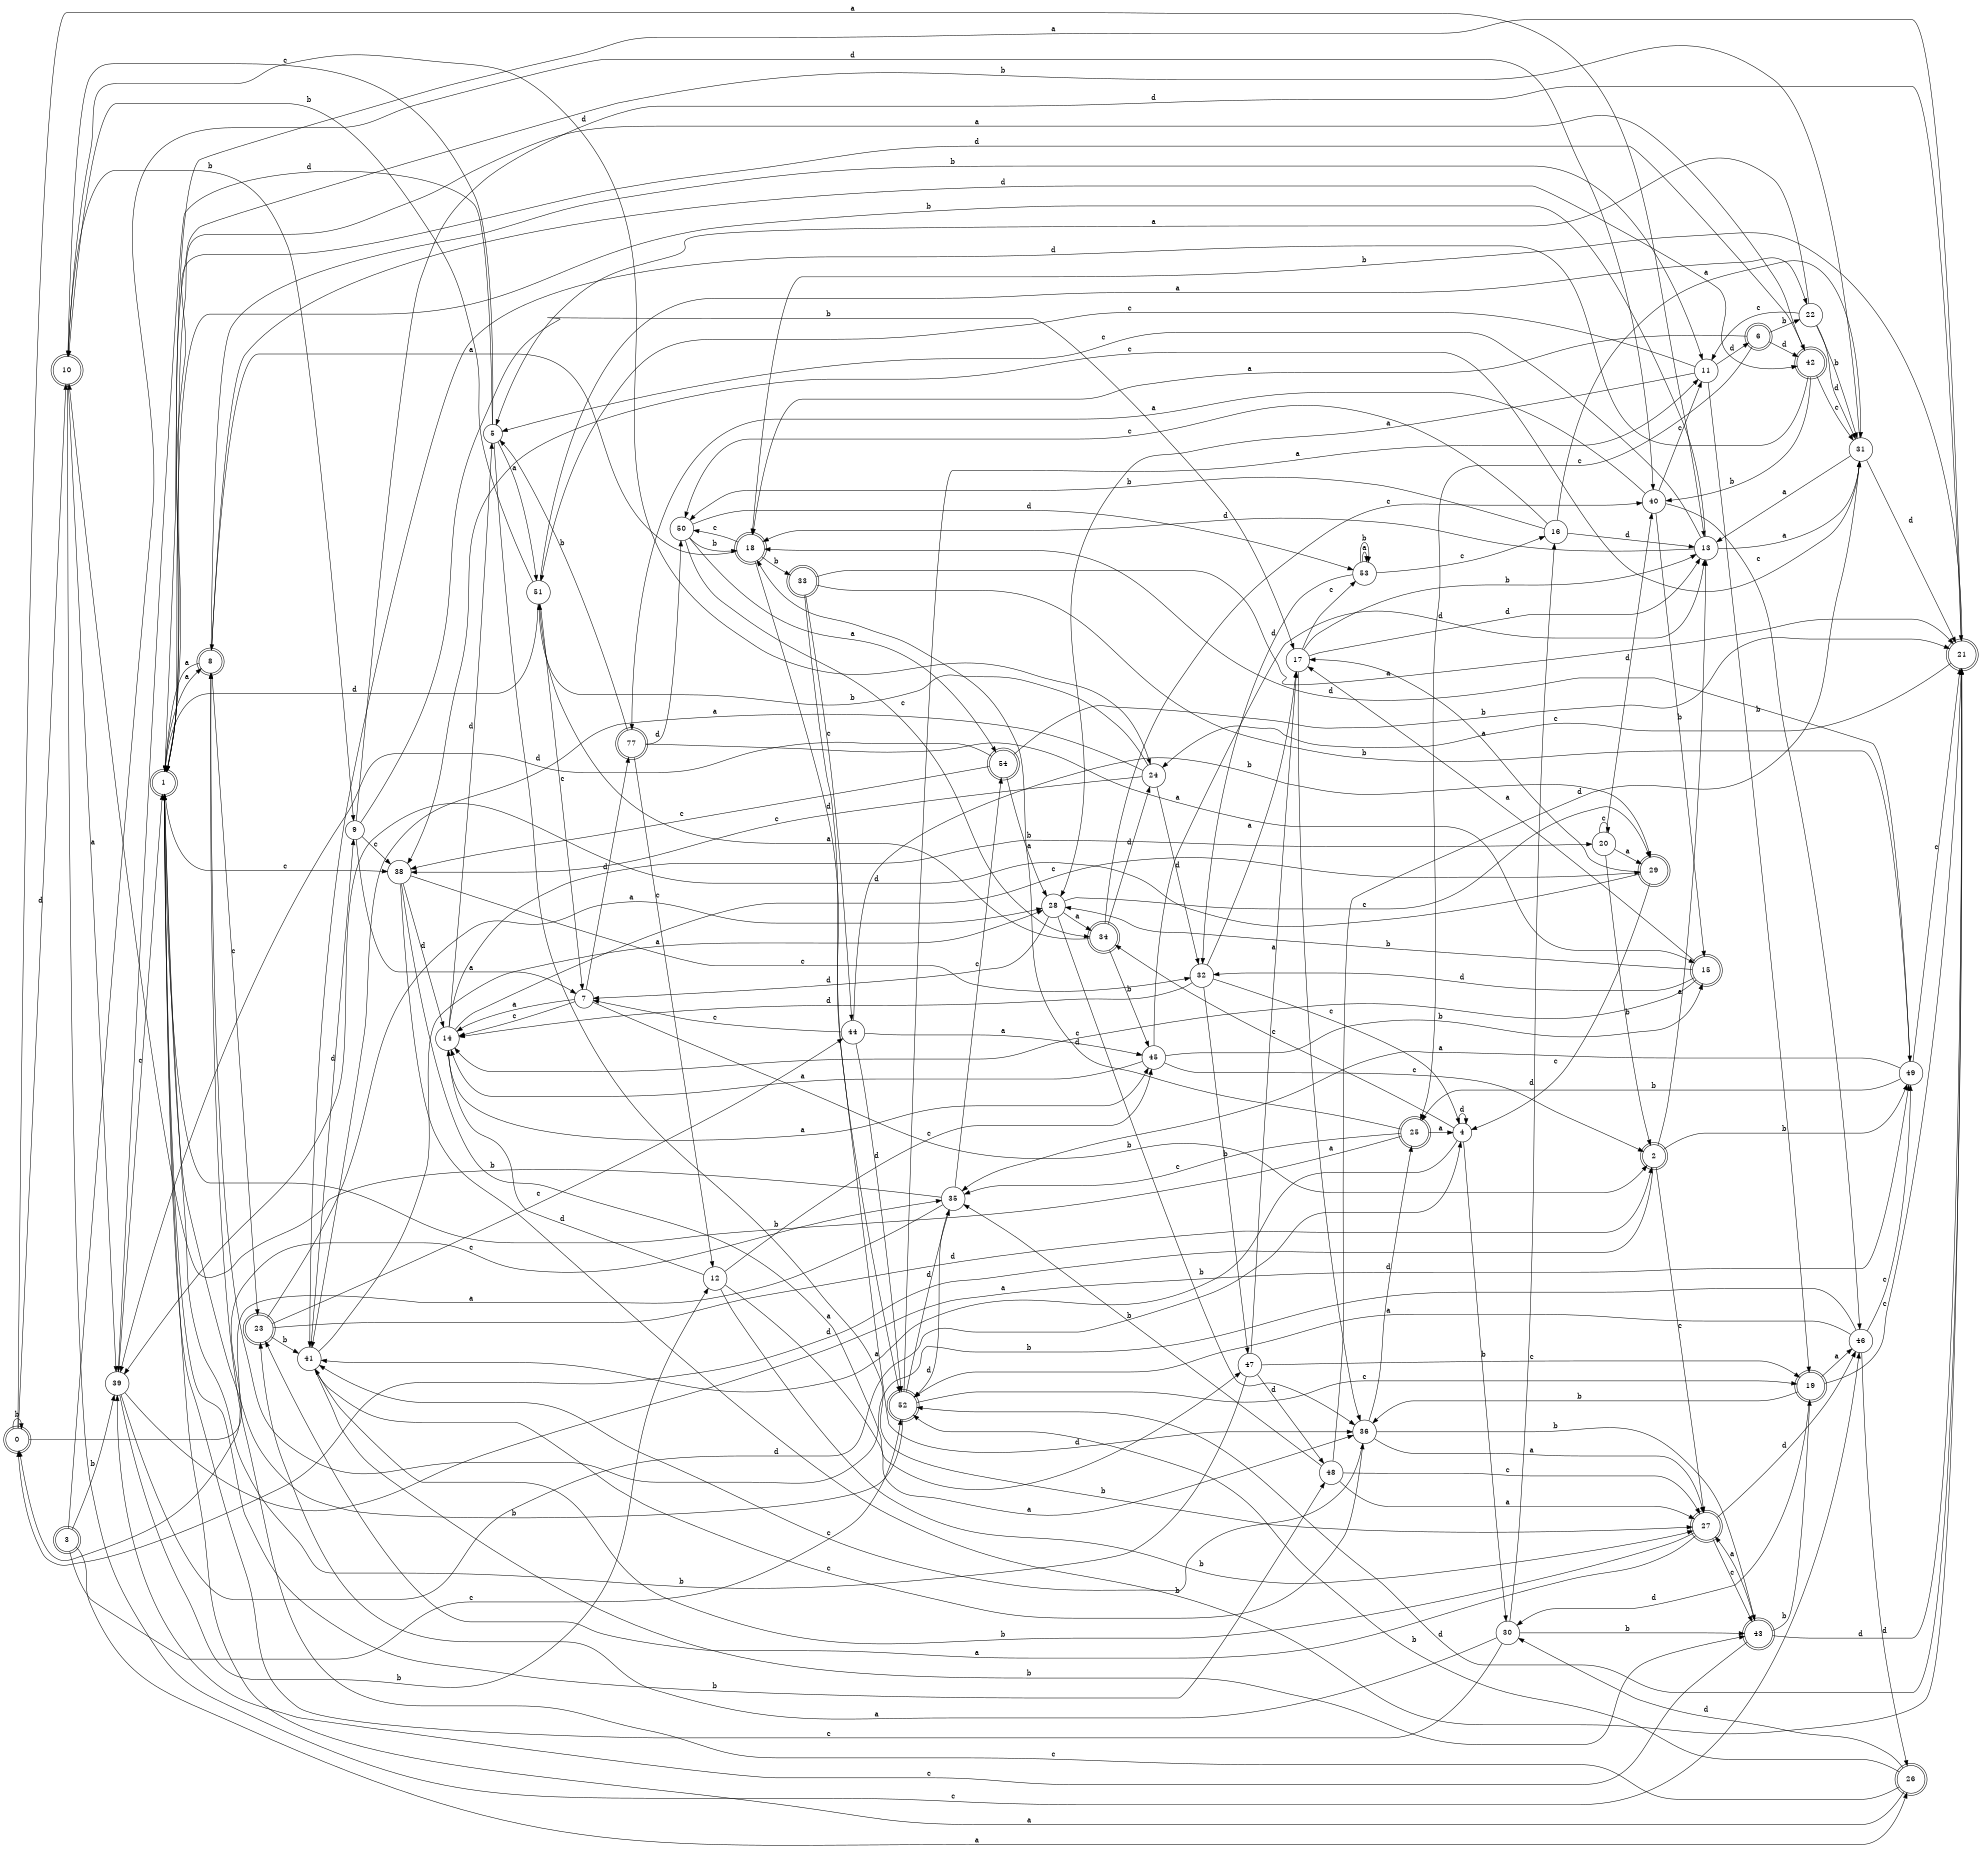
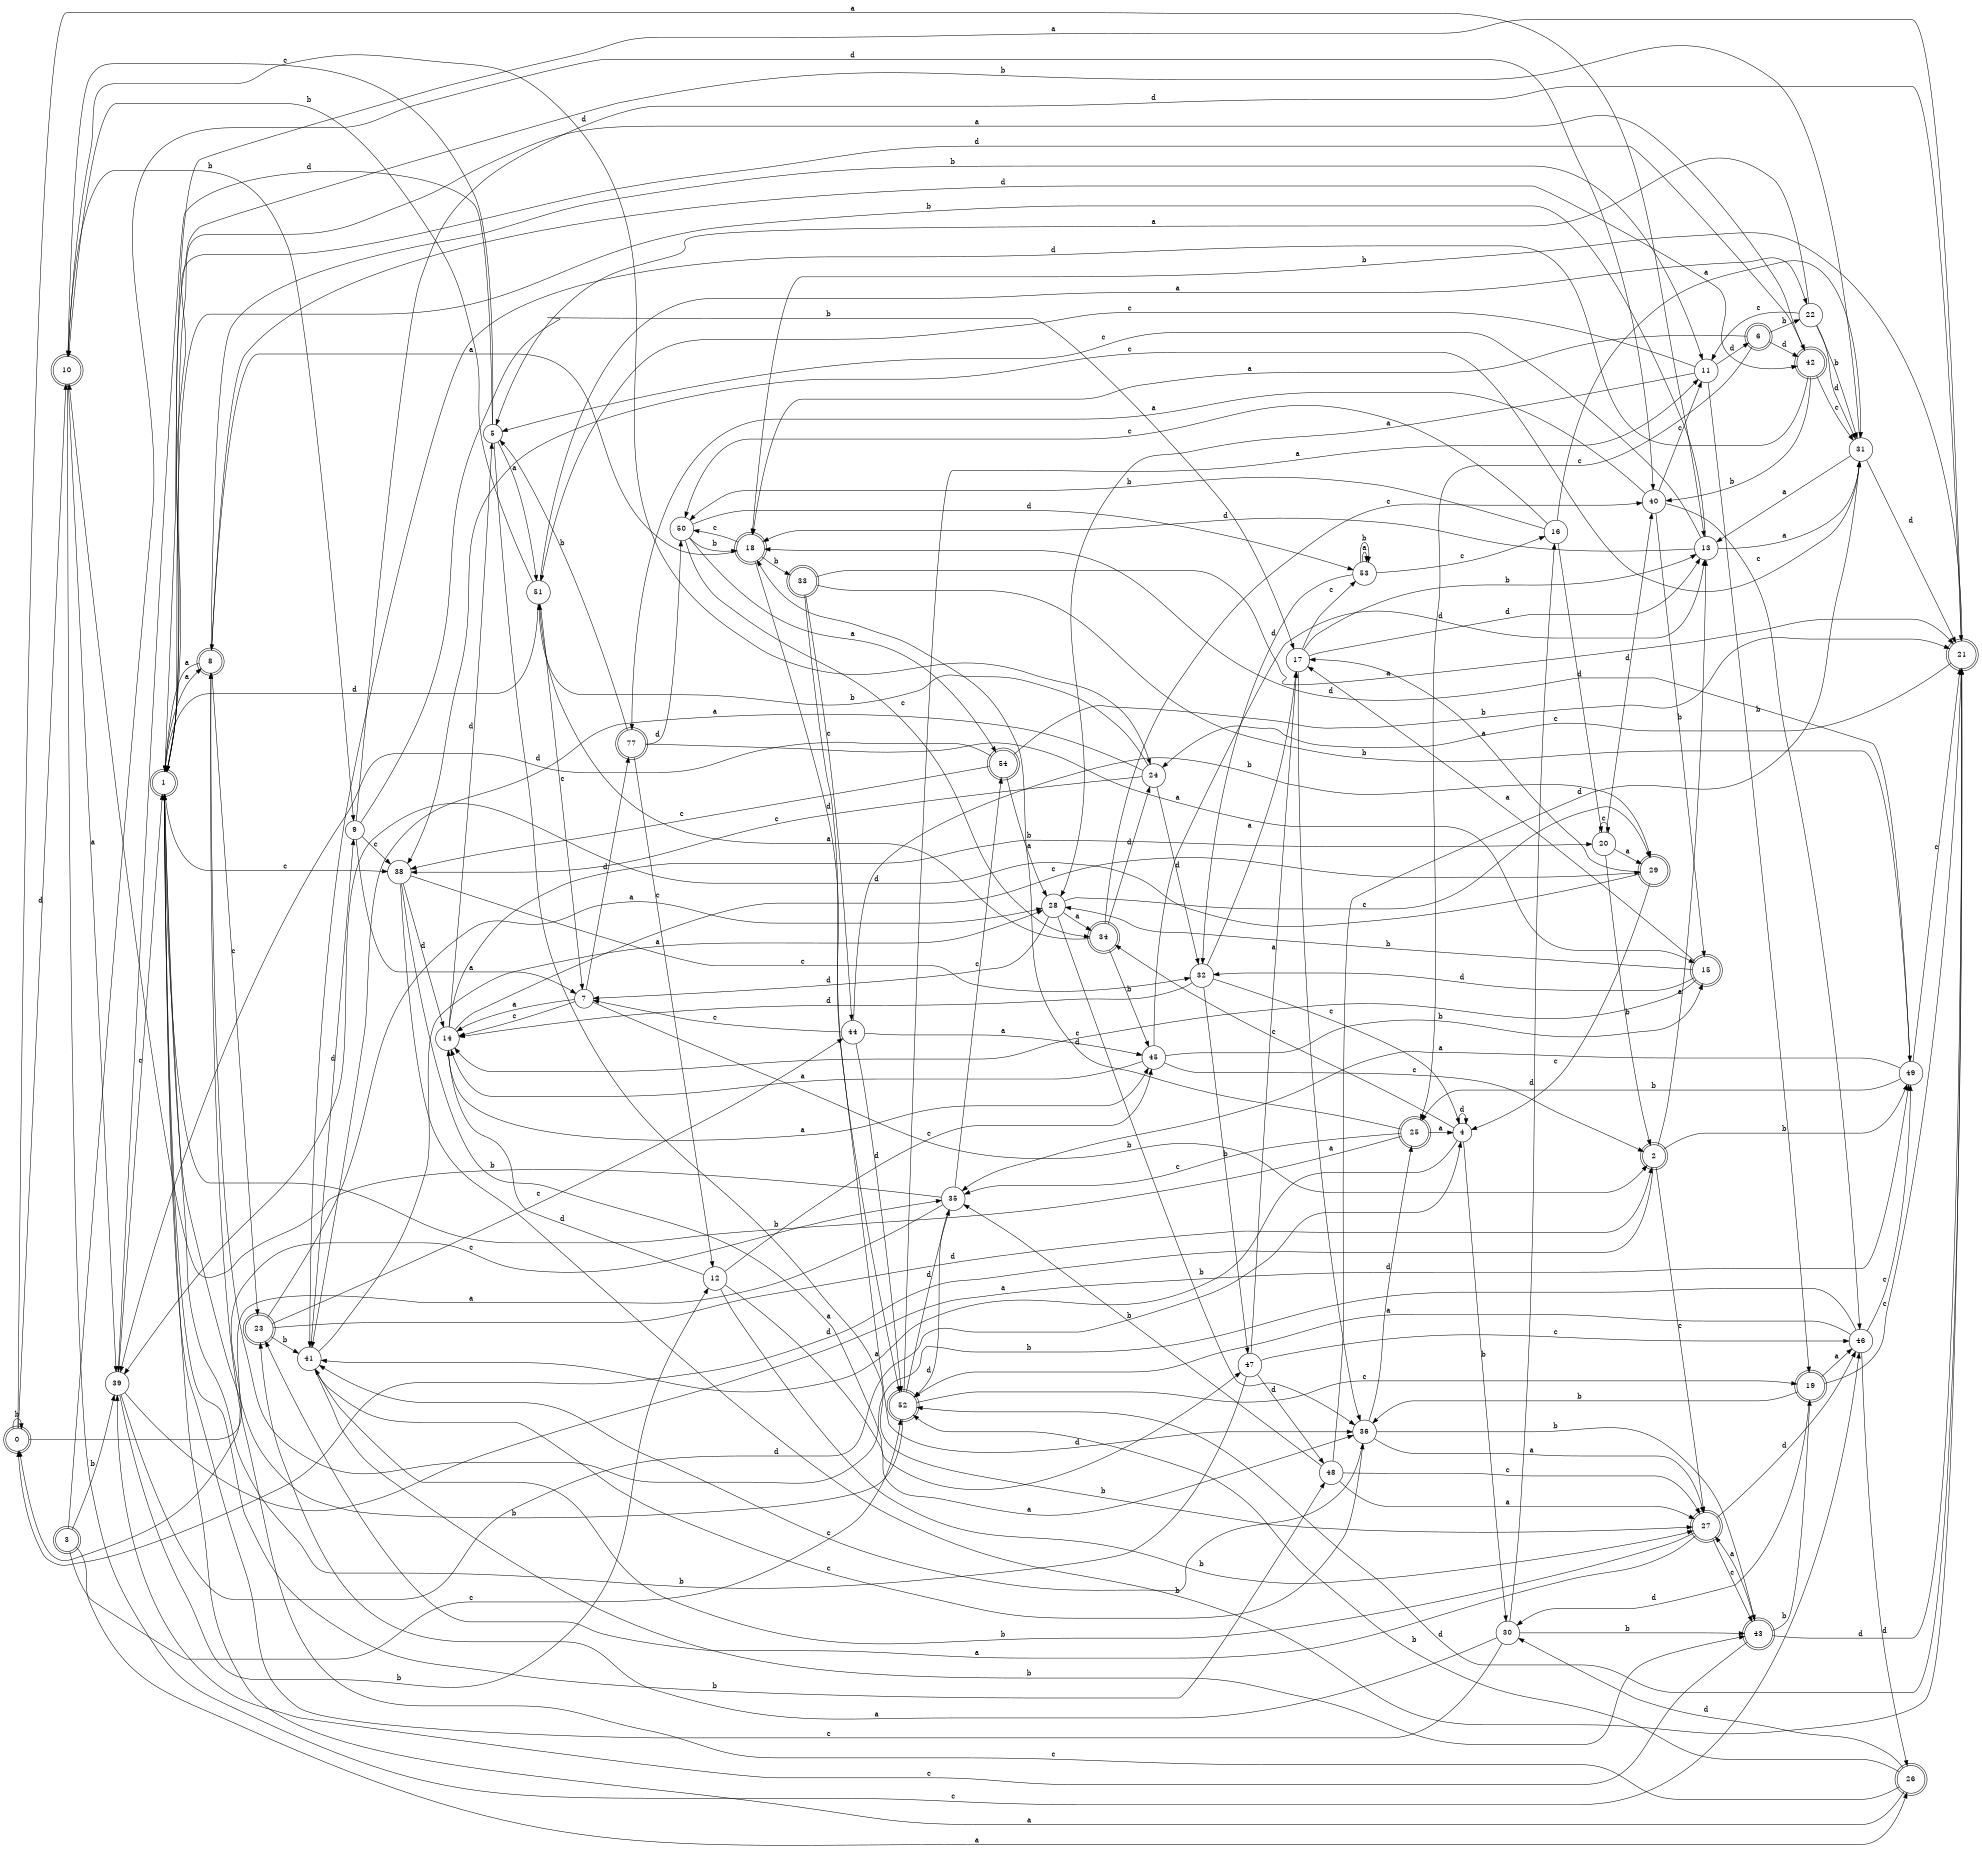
(1628, 540) -> (1580, 685)
(1517, 1361) -> (1551, 1337)
